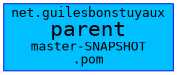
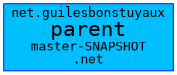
(89, 60) -> (89, 60)
